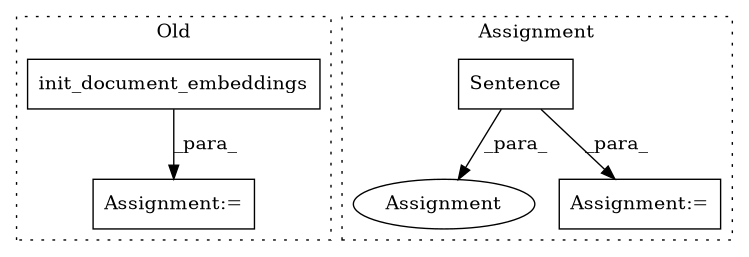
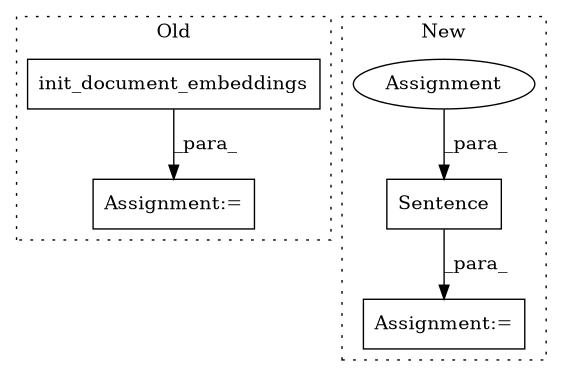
(537, 32) -> (444, 32)
(484, 138) -> (444, 137)
